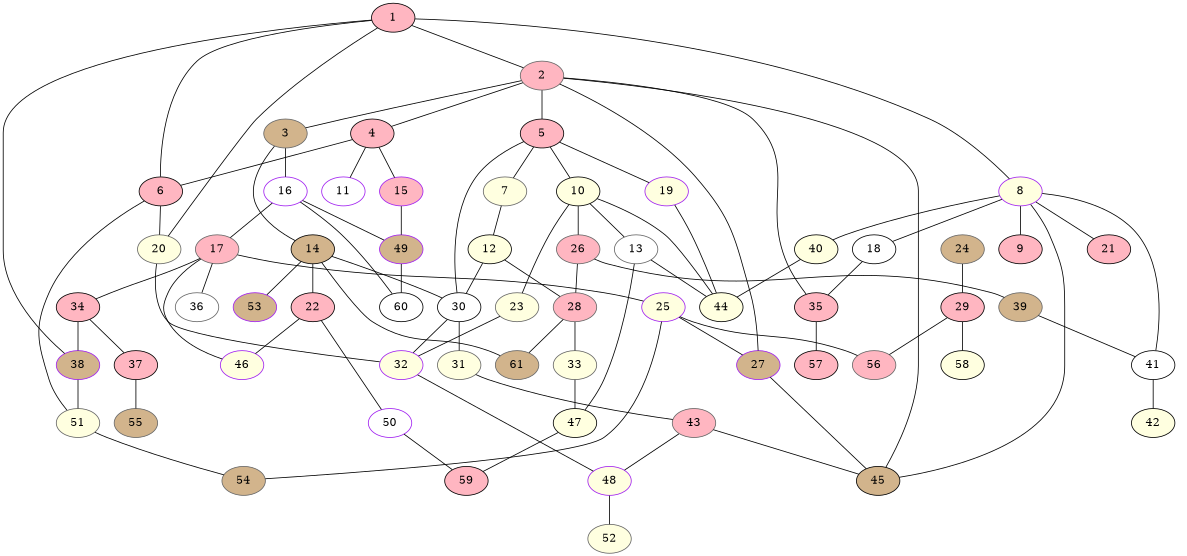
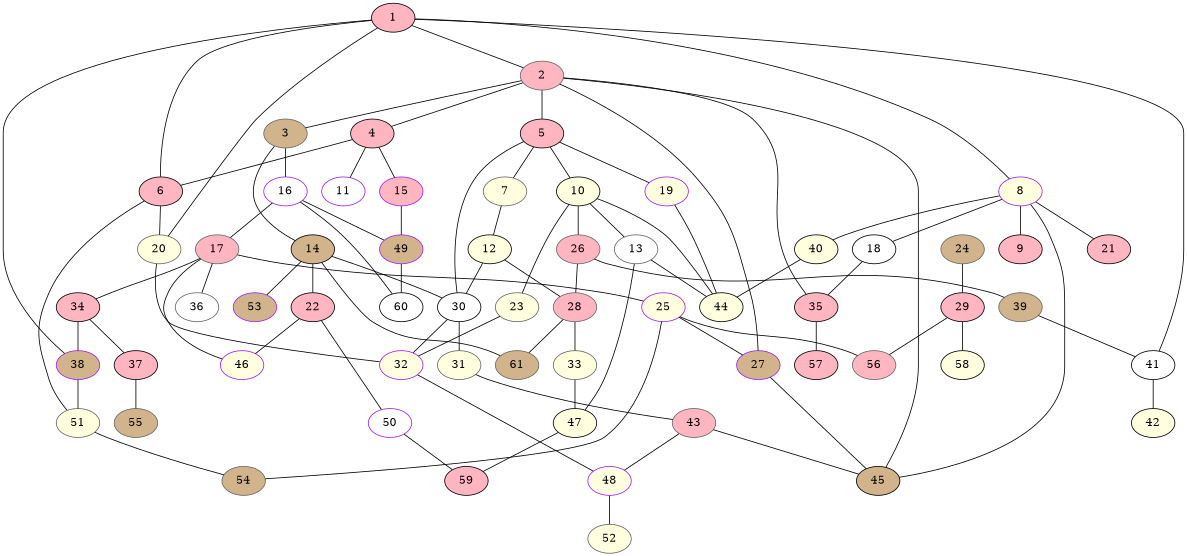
(1141, 240) -> (918, 56)
